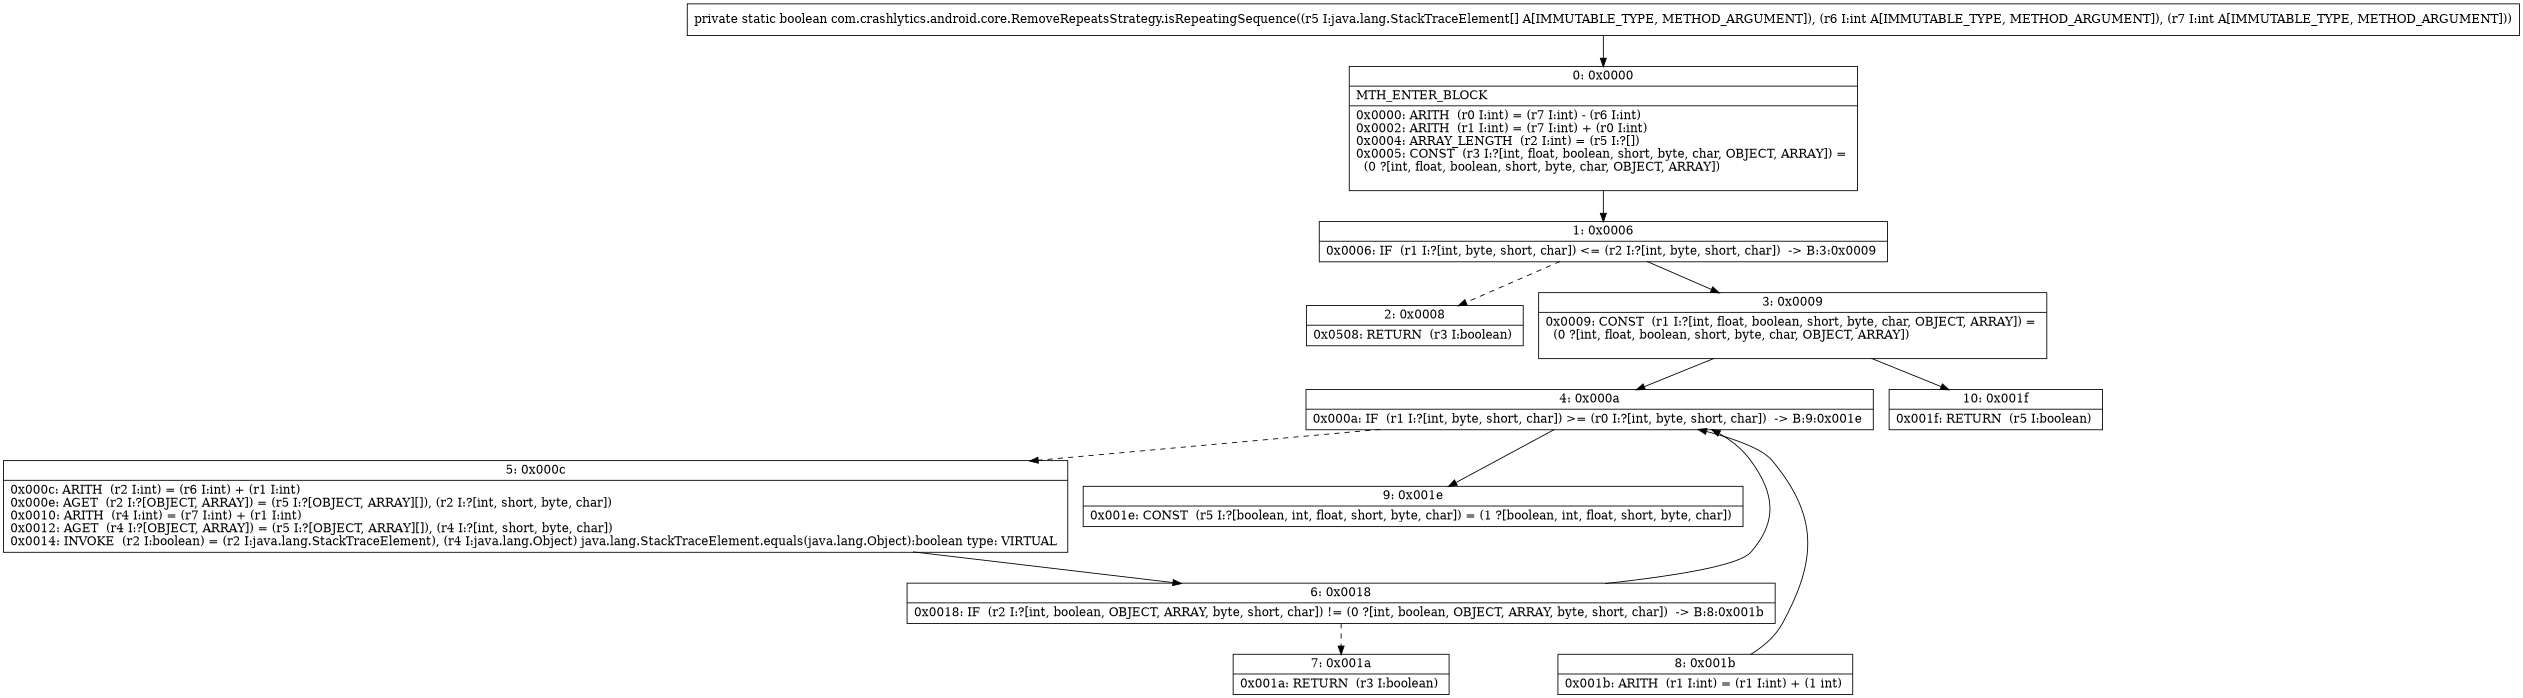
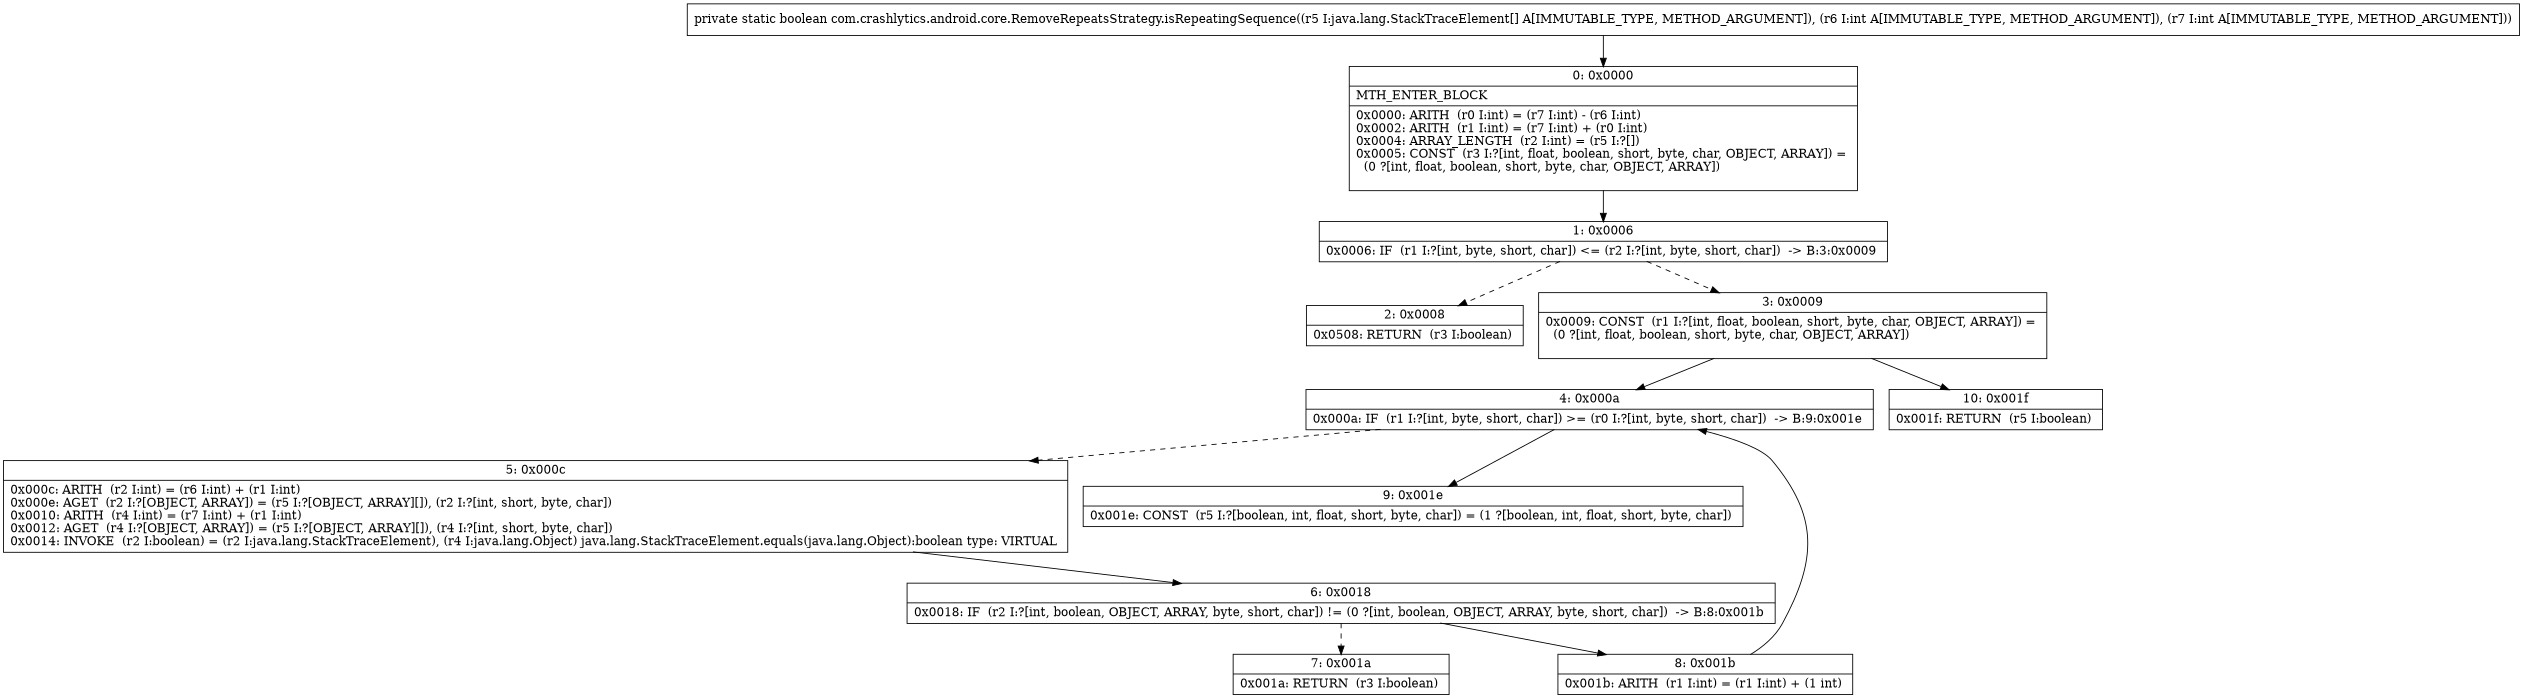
(1679, 275) -> (1679, 275)
(1748, 554) -> (1519, 638)
